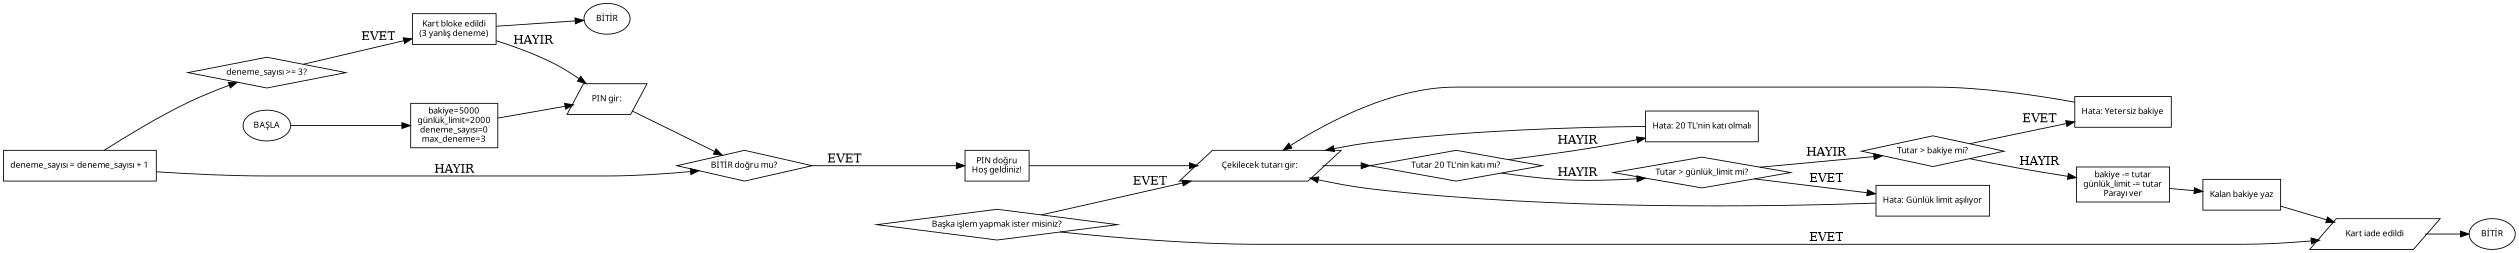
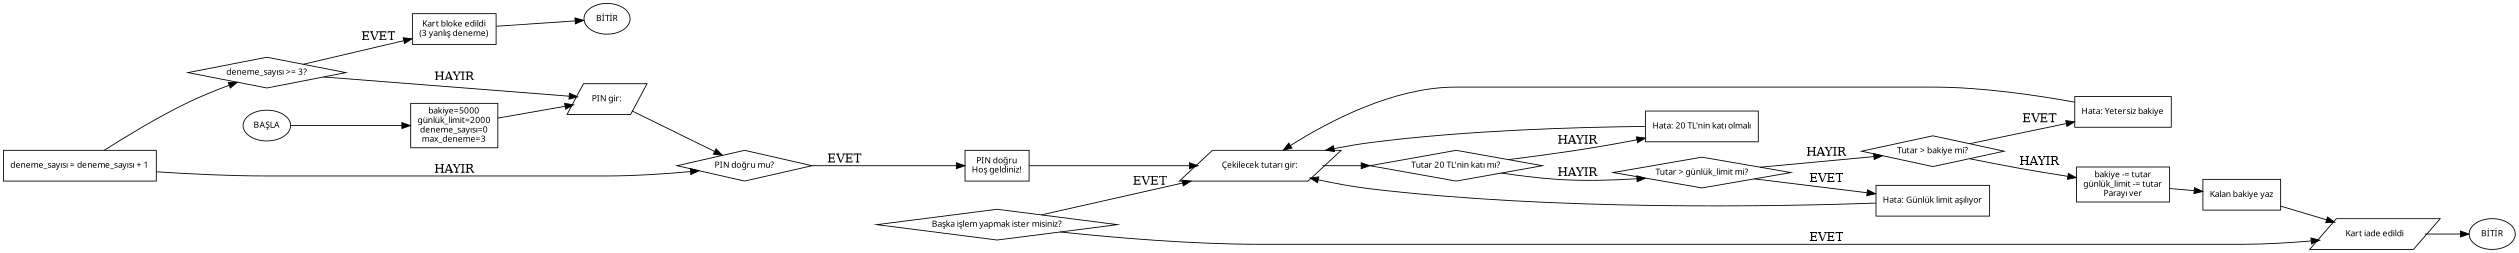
(539, 57) -> (446, 87)
(744, 166) -> (744, 166)
